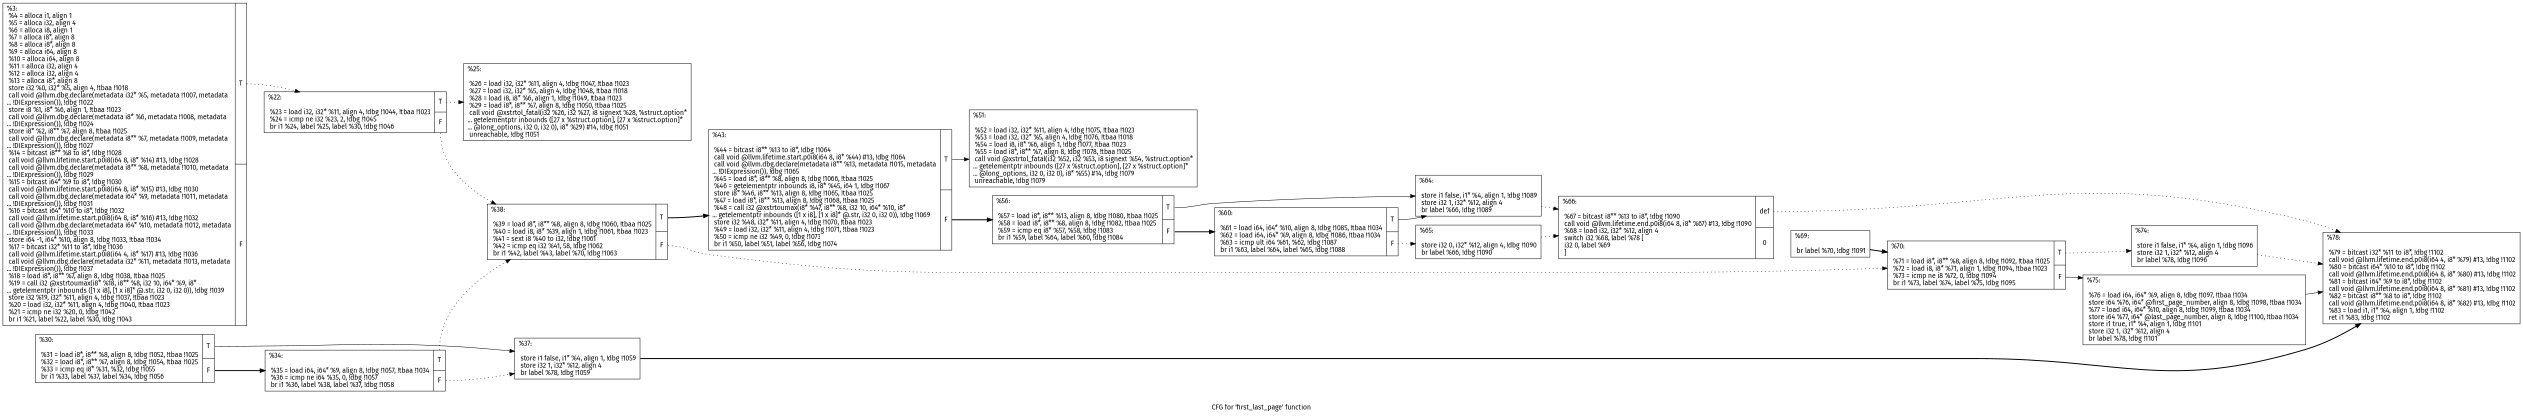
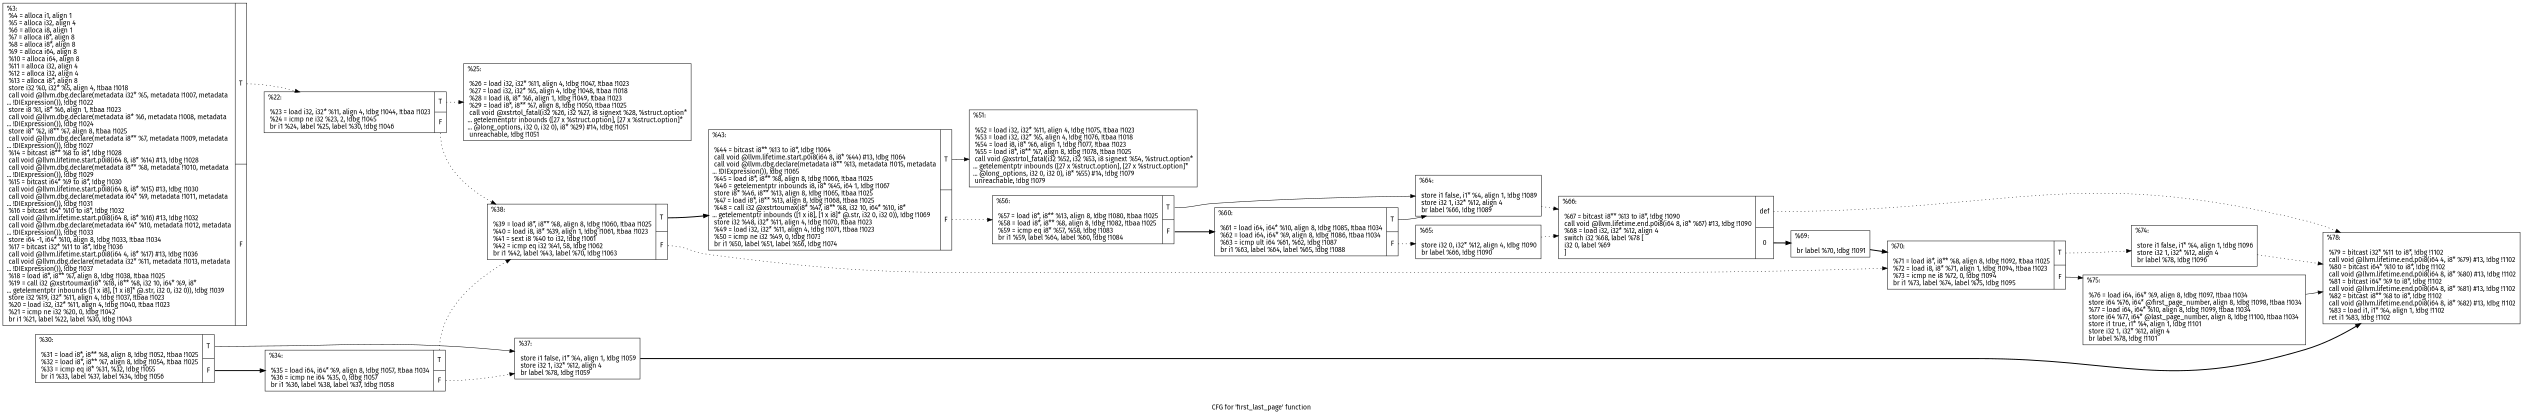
(970, 220) -> (970, 220)
none -> (1780, 243)
